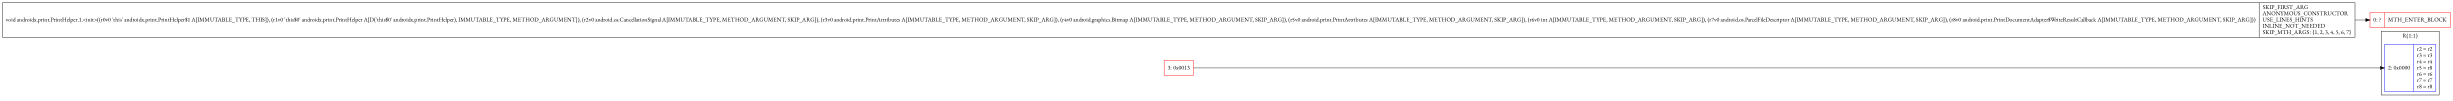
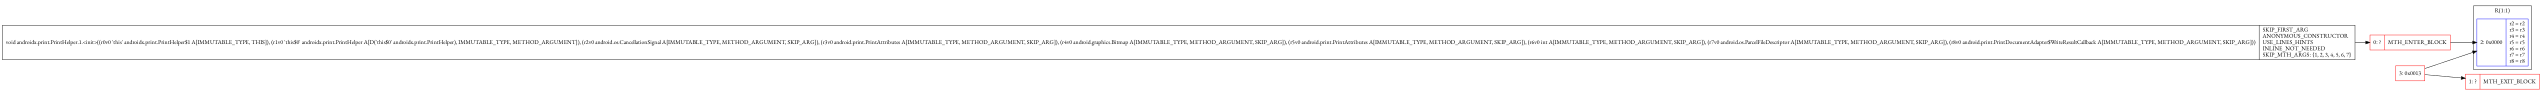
none -> (2462, 42)
(2425, 68) -> (2517, 42)
none -> (2502, 82)
